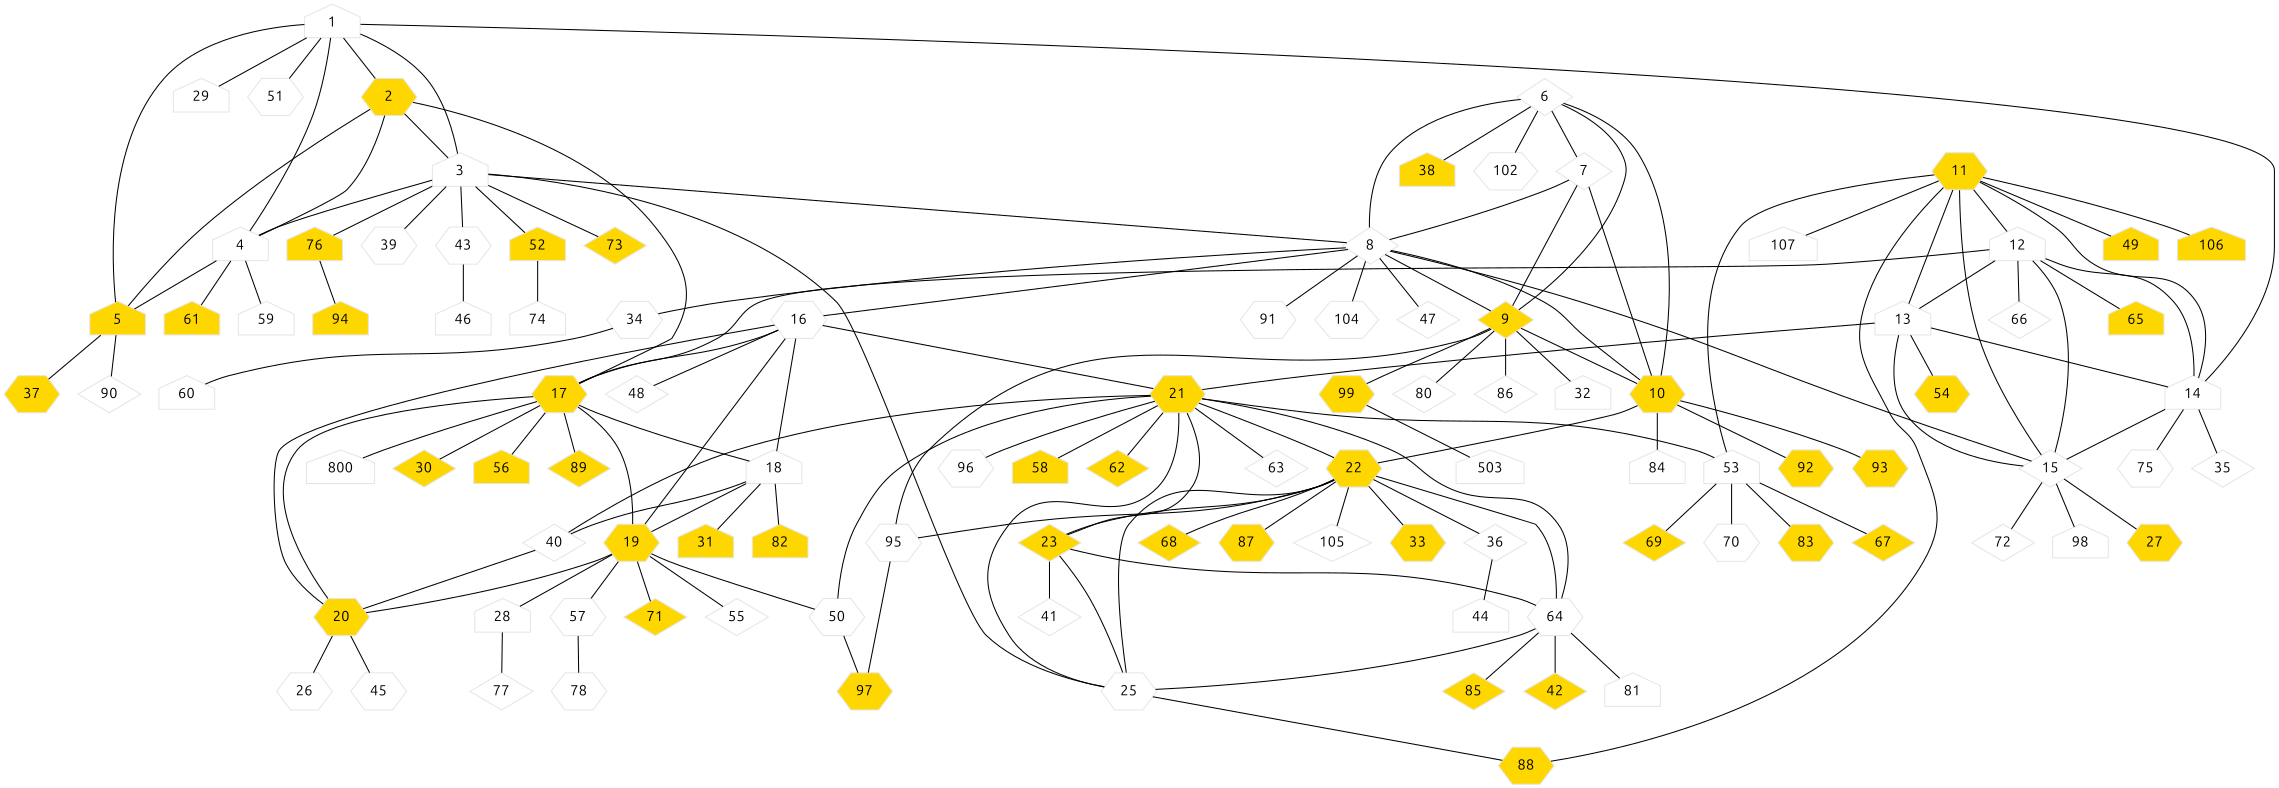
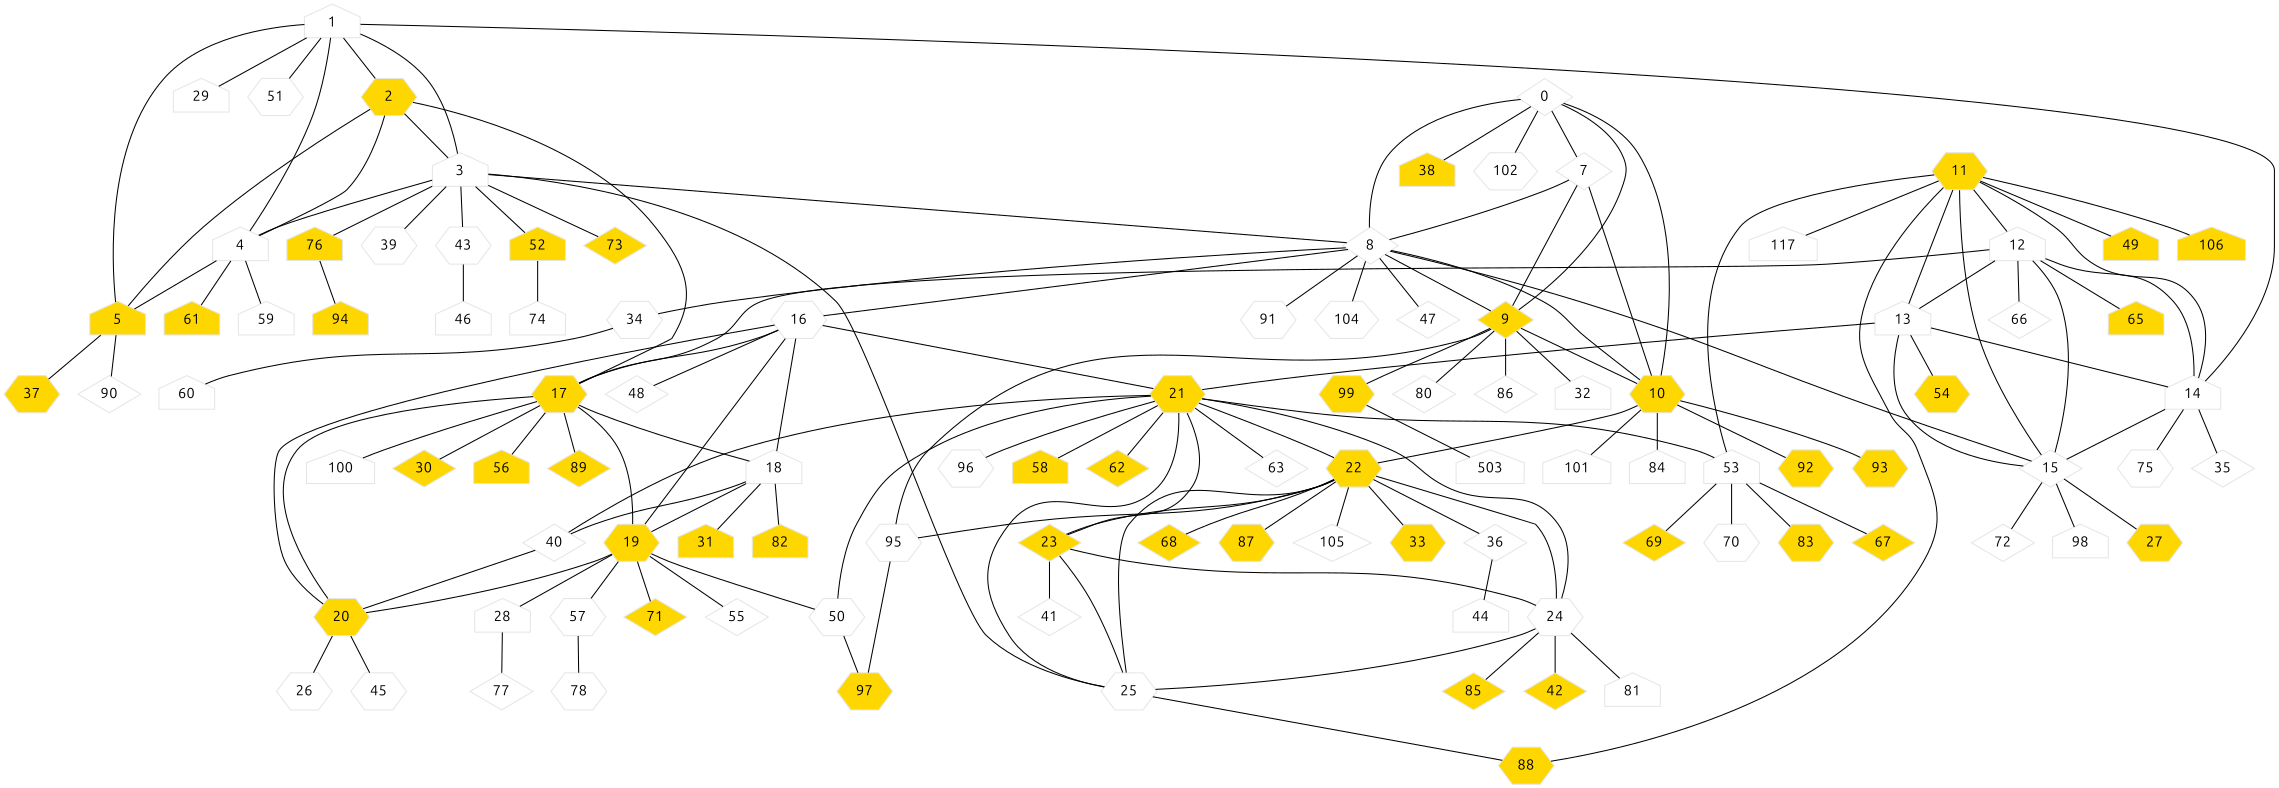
(1545, 97) -> (1545, 97)
(1783, 246) -> (1783, 246)
(341, 469) -> (341, 469)
none -> (1577, 469)
(1555, 617) -> (1555, 617)
